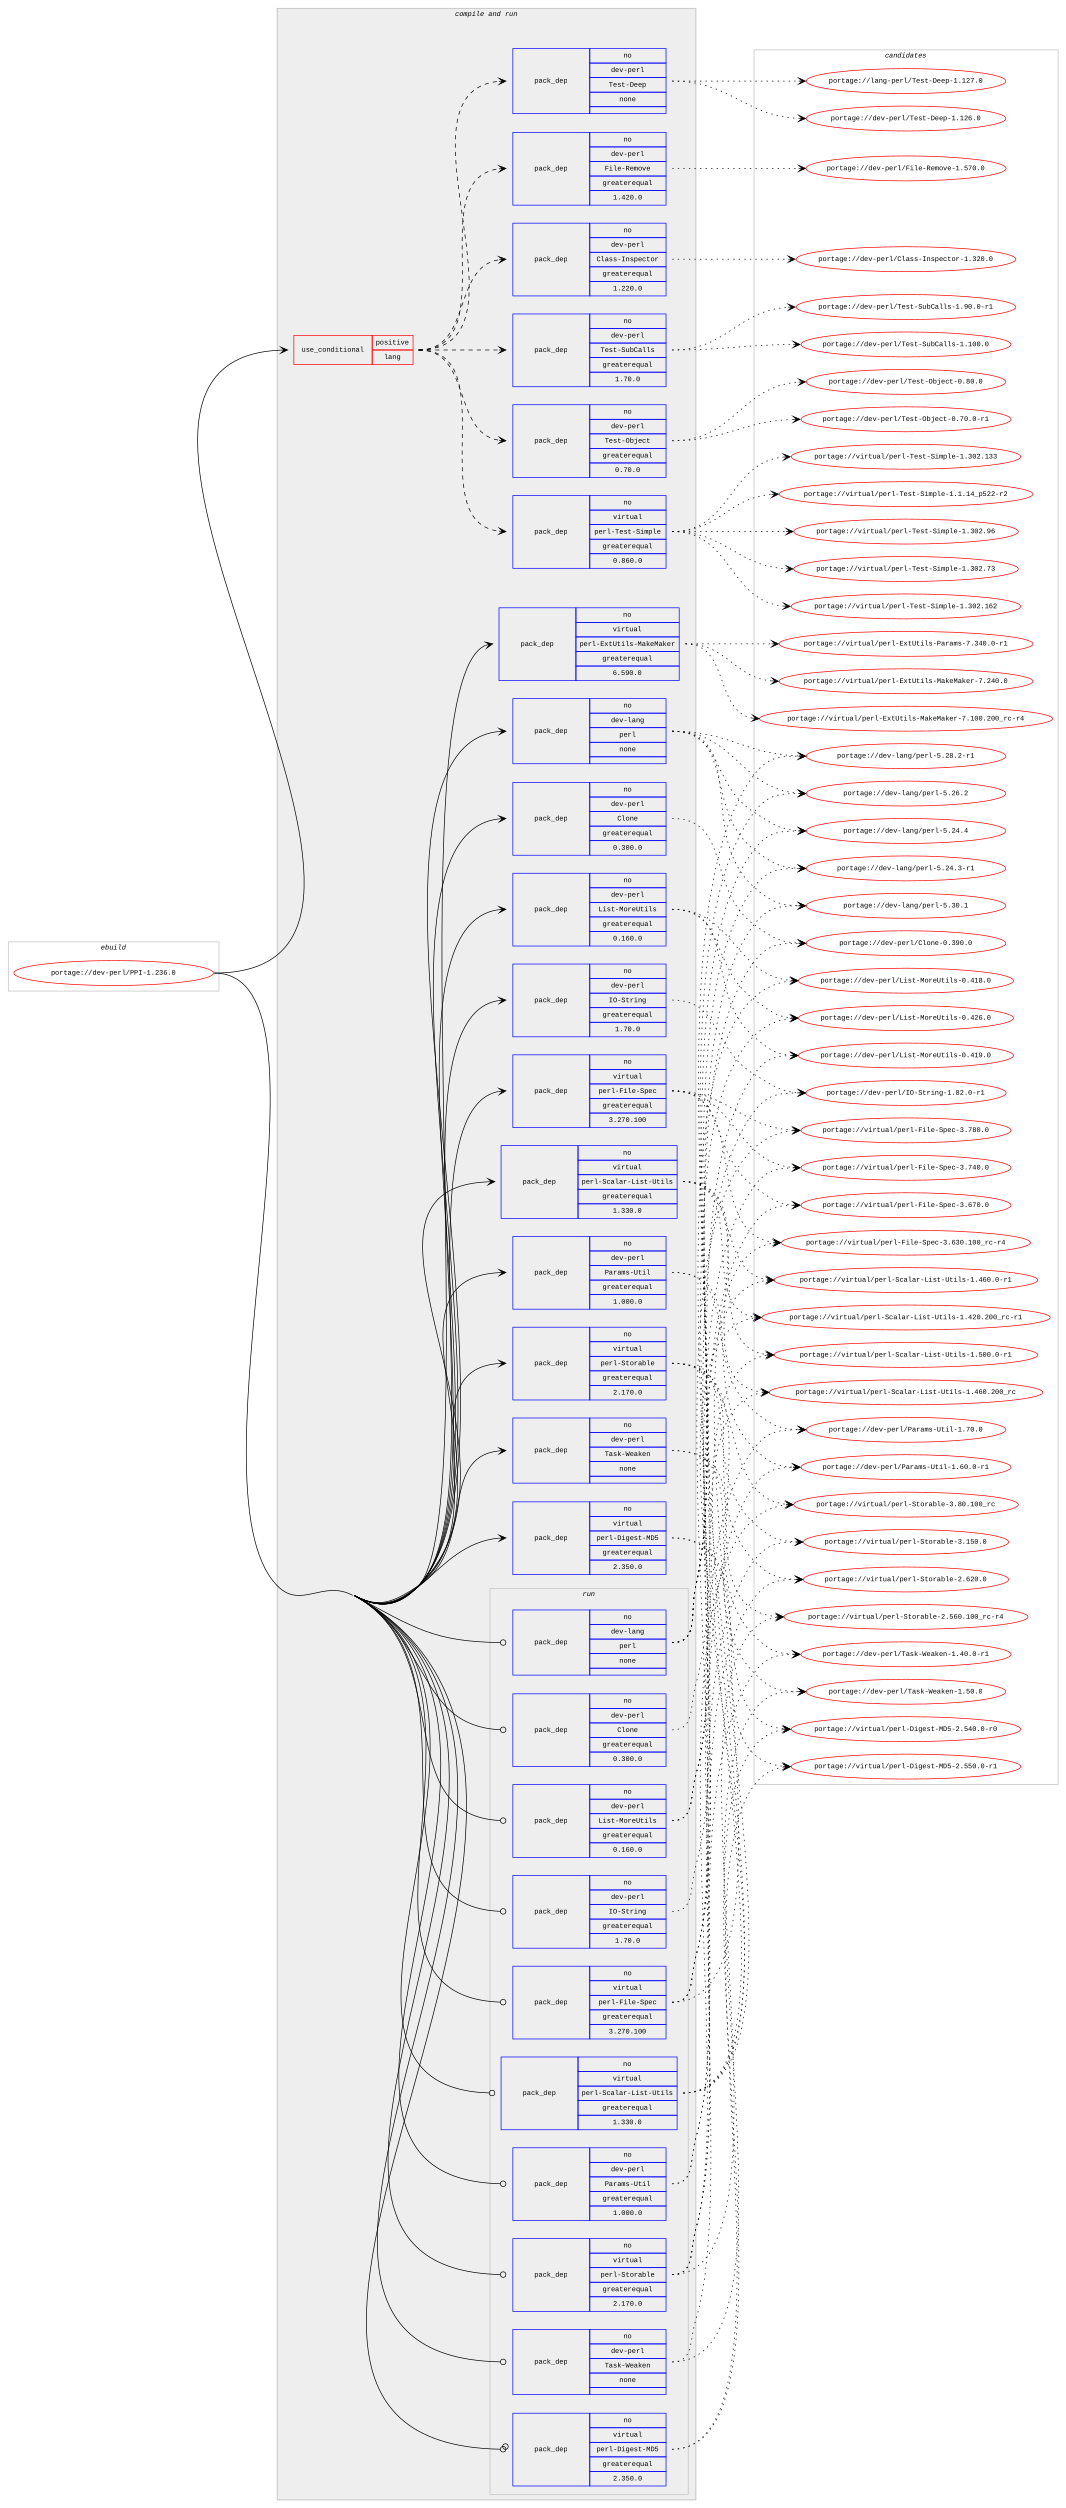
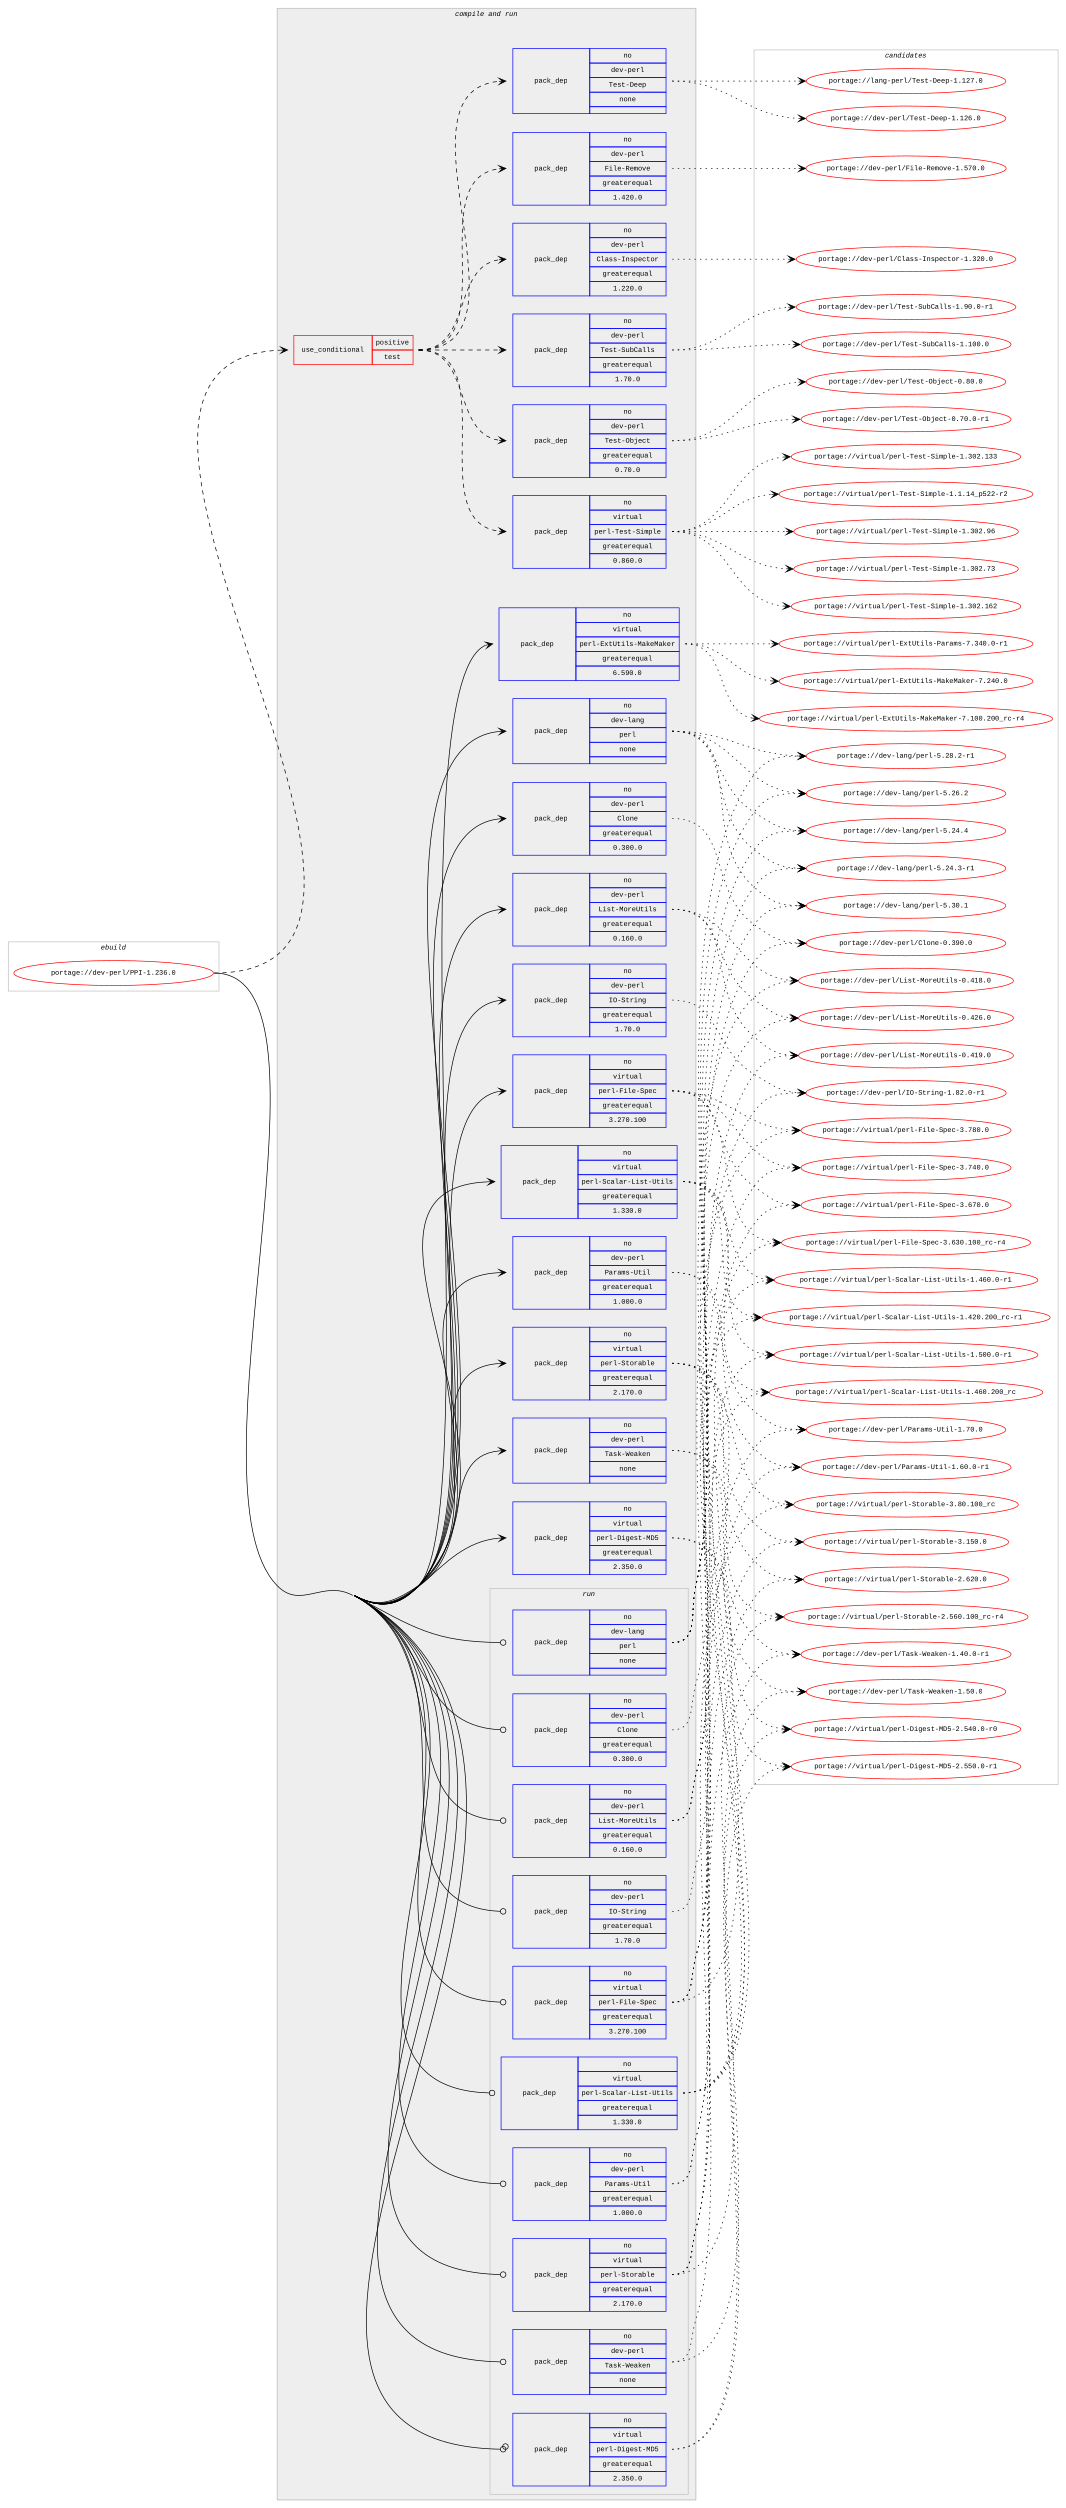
(393, 357) -> (393, 357)
(252, 665) -> (252, 665)
